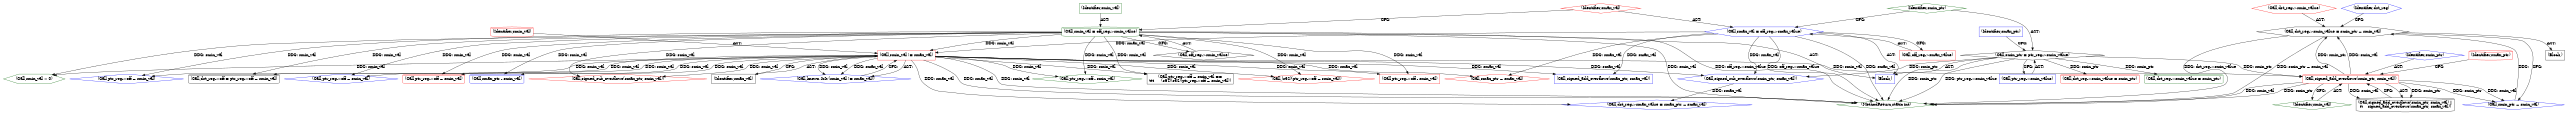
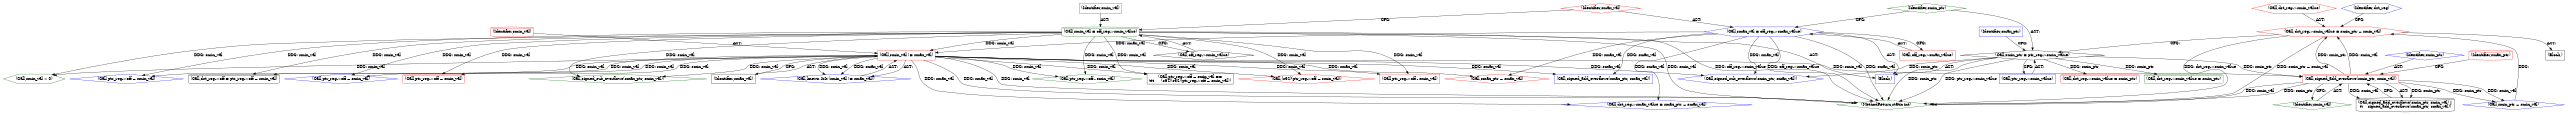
(2333, 32) -> (2333, 32)
(2491, 37) -> (2170, 42)
(894, 67) -> (894, 67)
(497, 79) -> none
(618, 79) -> (618, 79)
(1705, 91) -> (1666, 58)
